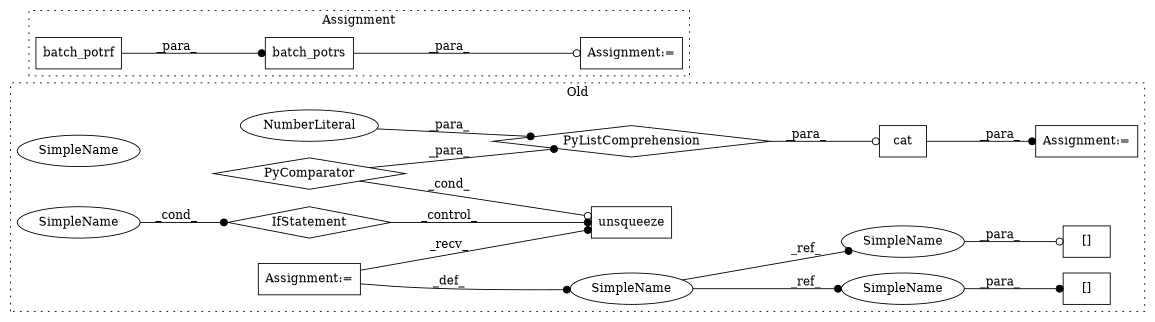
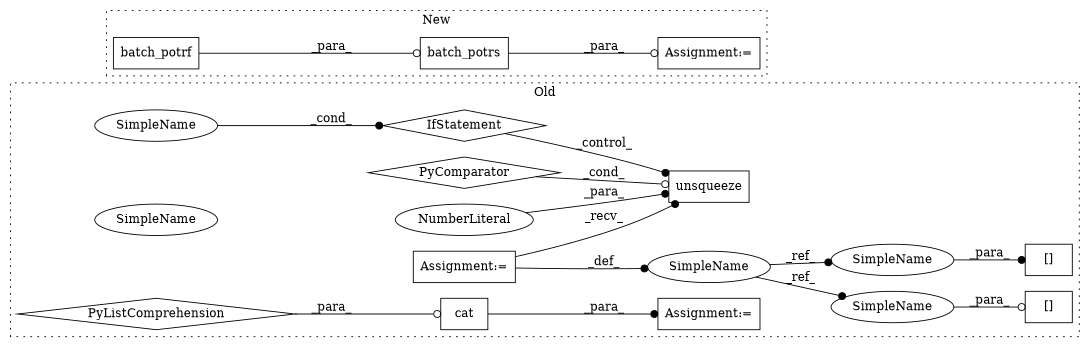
(359, 20) -> (437, 20)
(190, 53) -> (306, 53)
(452, 133) -> (594, 204)
(460, 158) -> none
